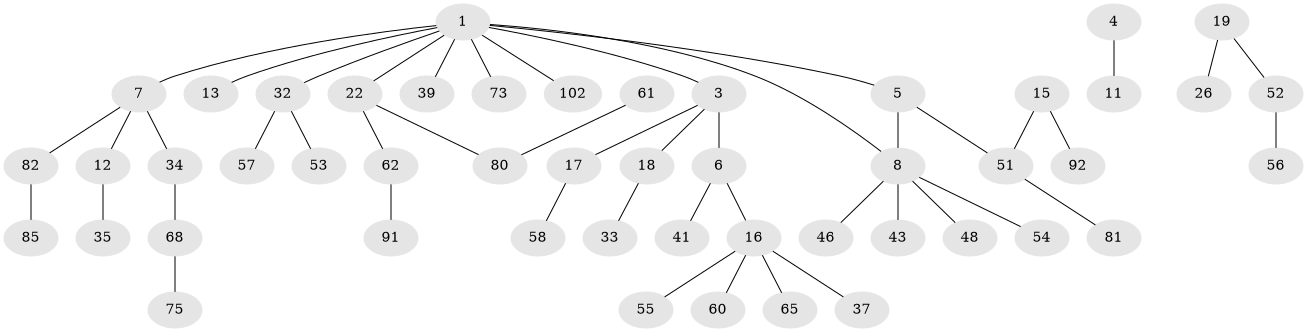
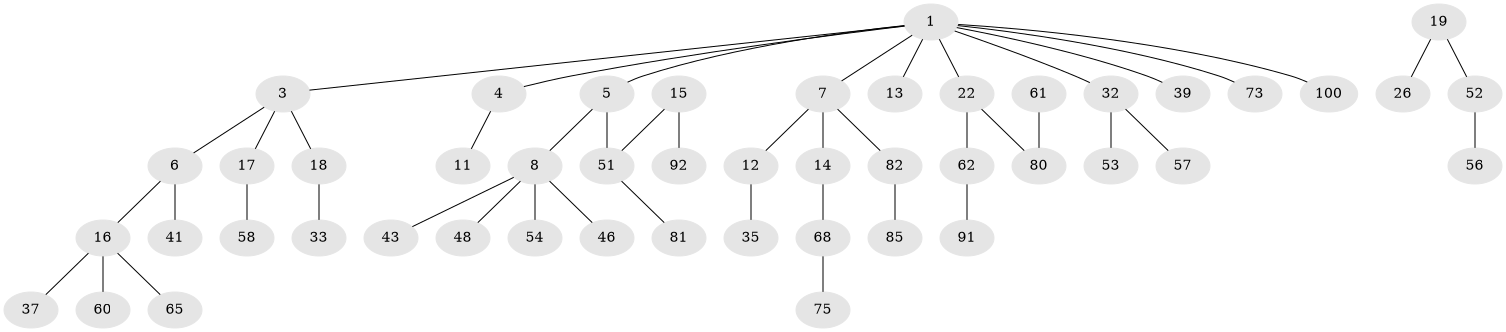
(696, 57) -> (694, 55)
(573, 94) -> (1329, 94)
(175, 166) -> (823, 166)
(646, 310) -> none
